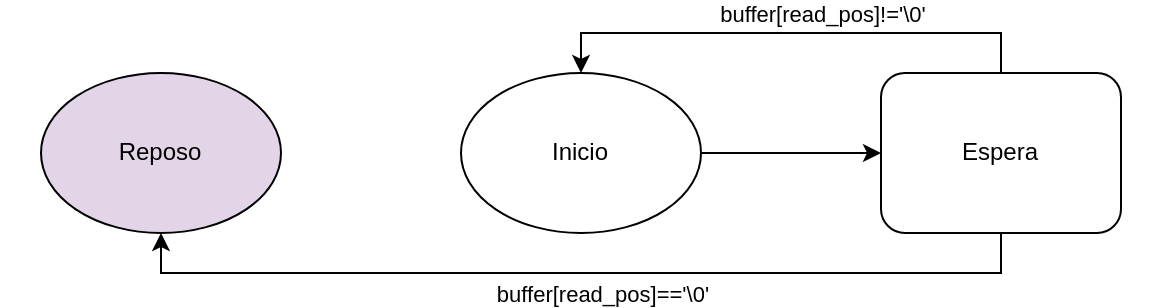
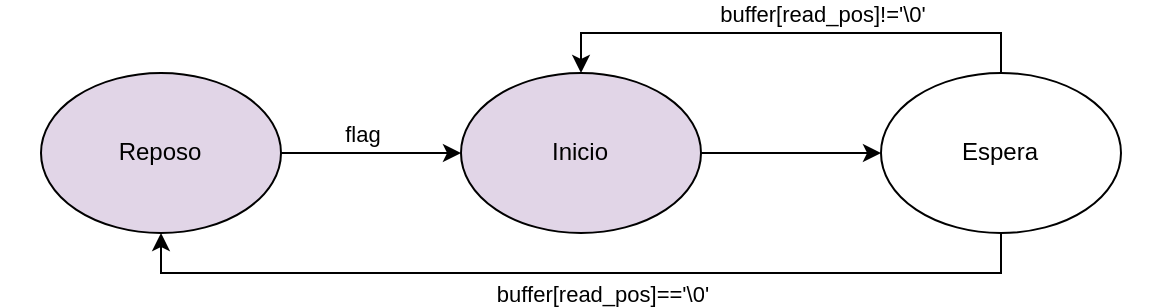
none -> (364, 153)
(581, 153) -> (581, 153)
(1001, 153) -> (1001, 153)
